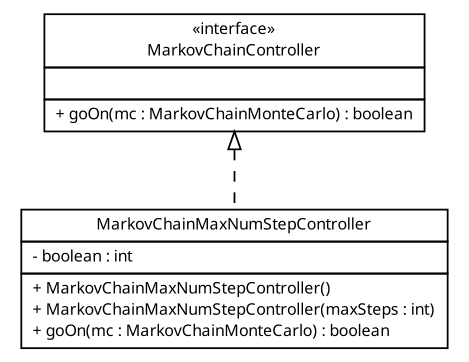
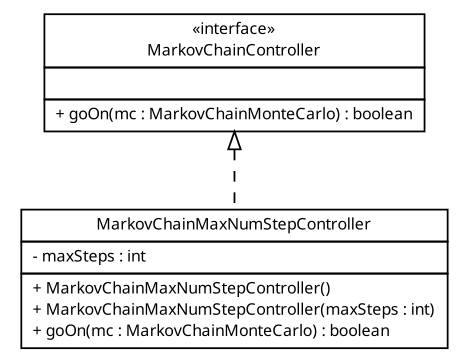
(83, 257) -> (90, 257)
